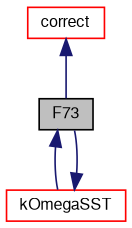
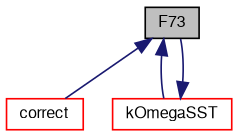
(66, 77) -> (102, 73)
